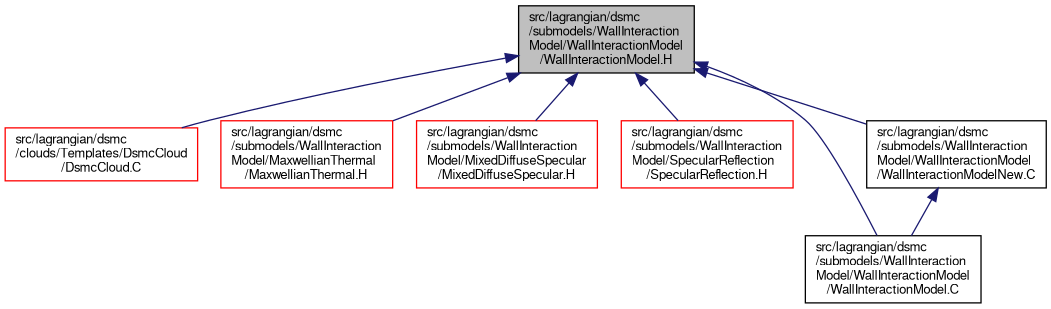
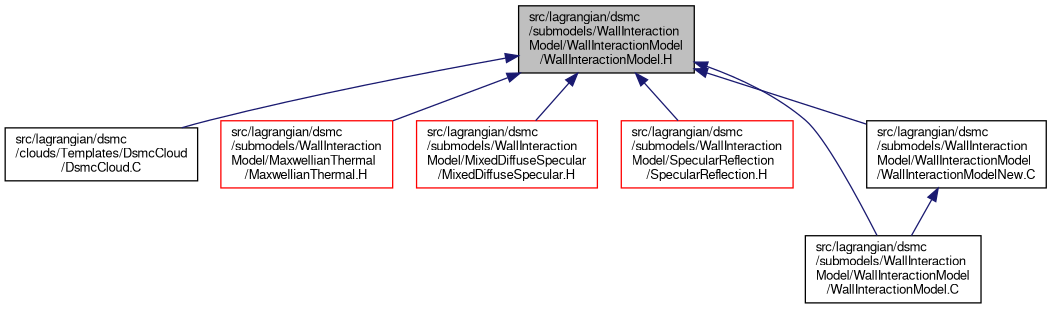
(101, 154) -> (101, 154)
